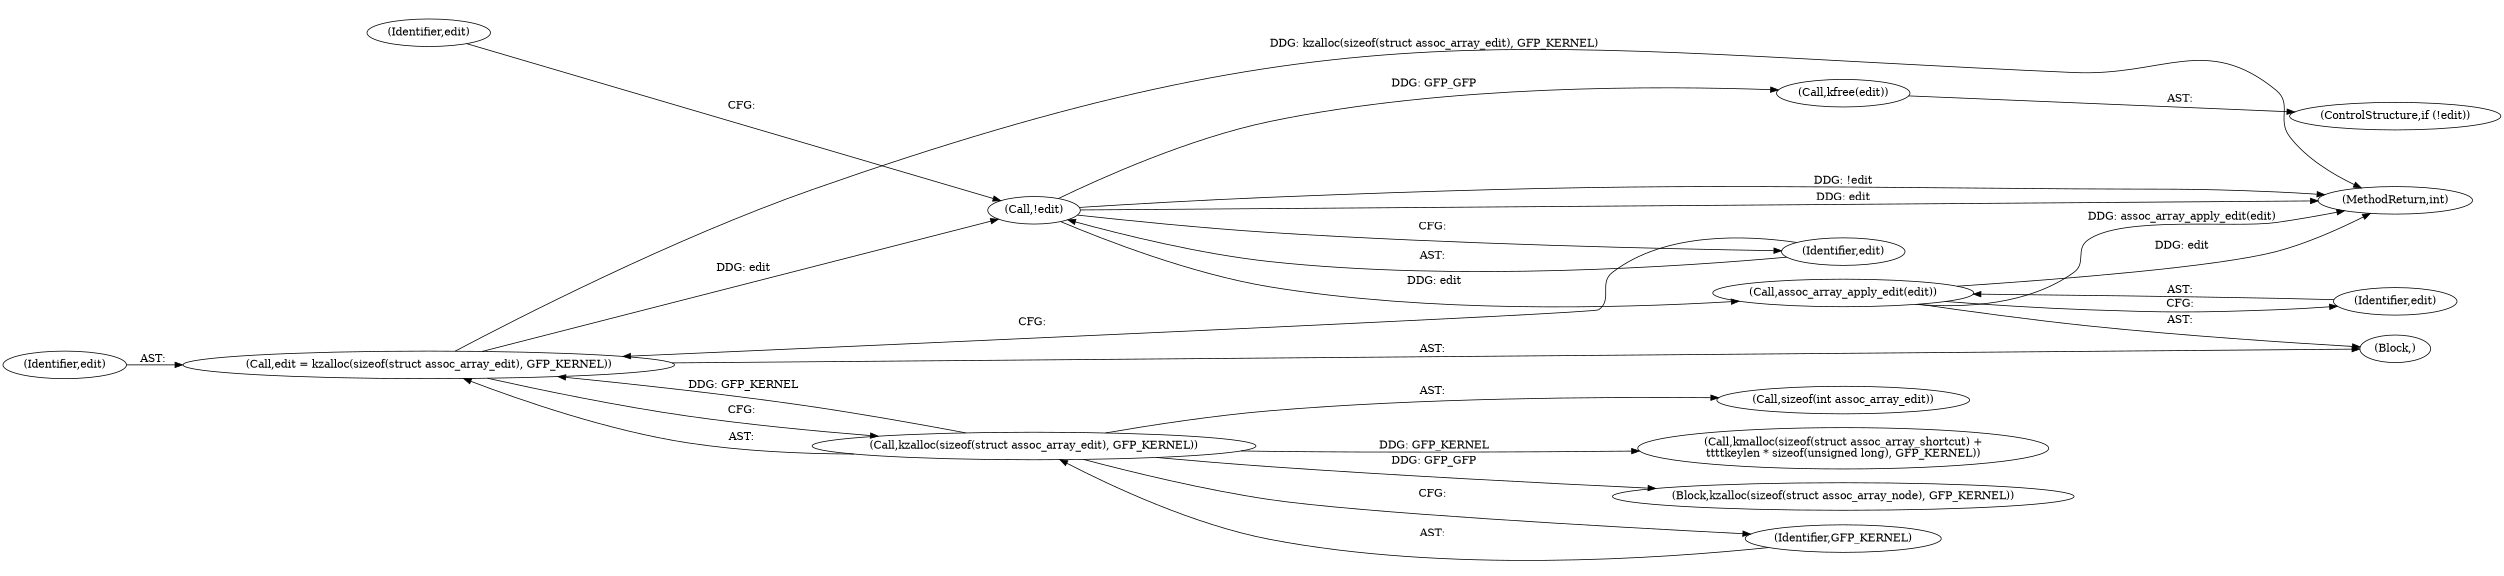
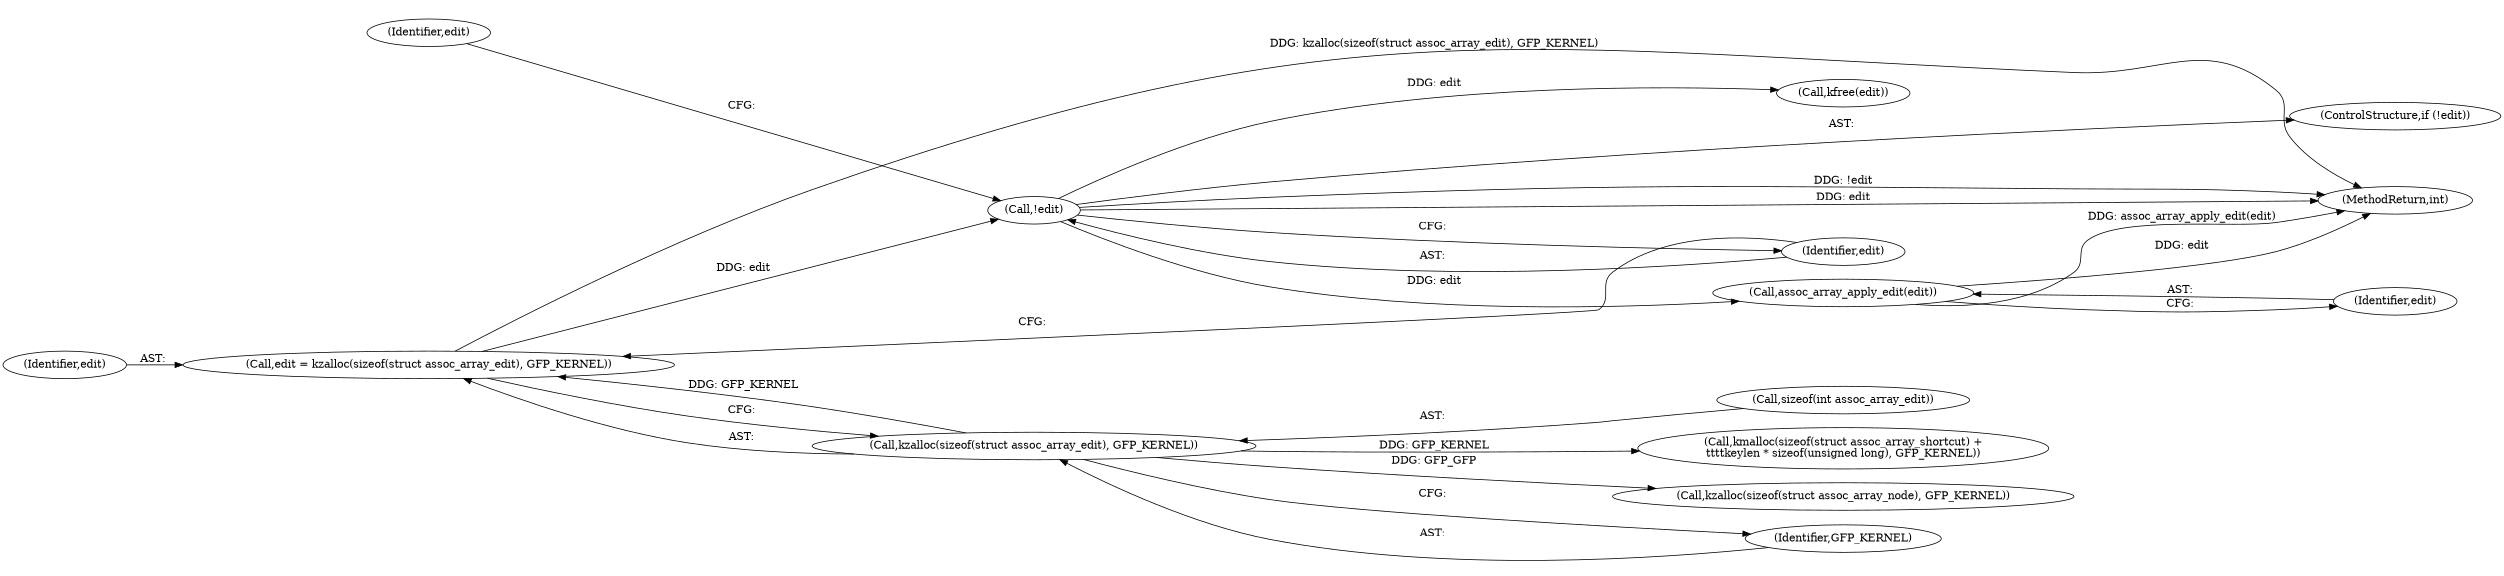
(1434, 84) -> (1434, 84)
(2098, 104) -> (1680, 151)
(2395, 349) -> none
(1407, 402) -> (1496, 429)
(1843, 497) -> (1843, 497)
